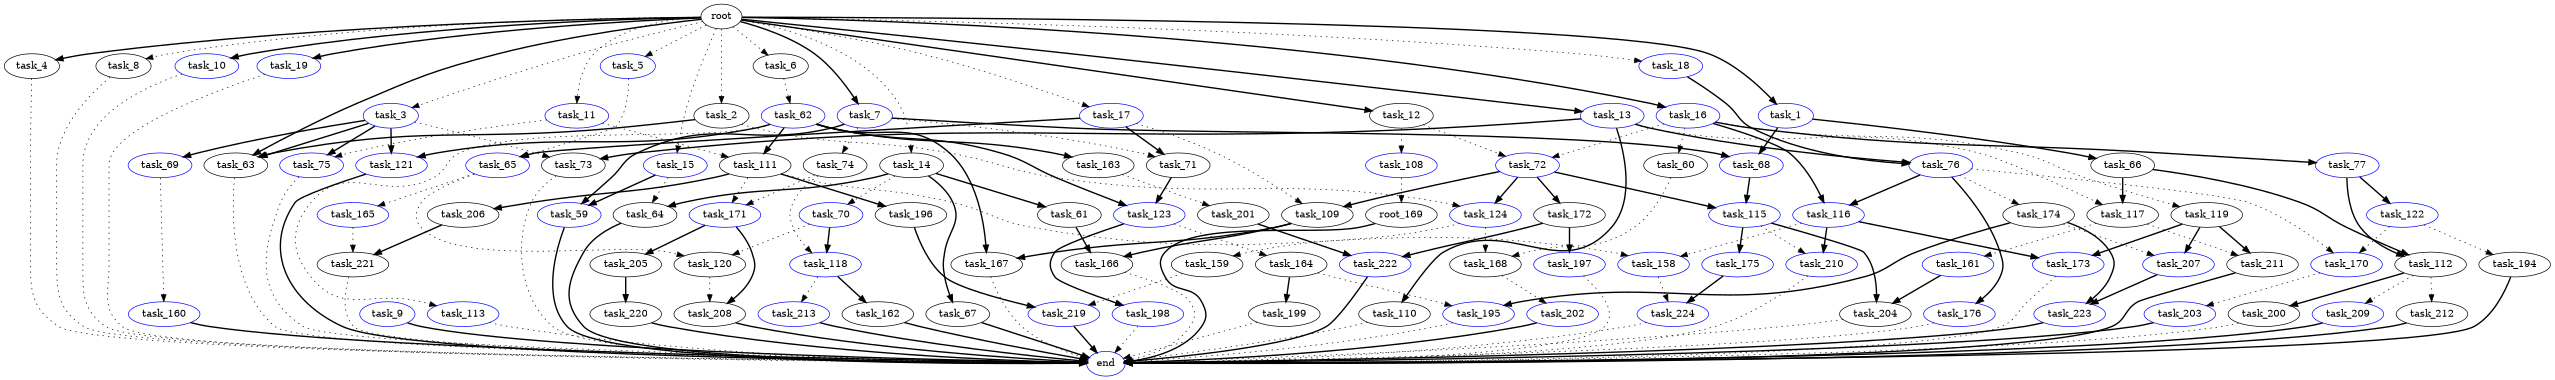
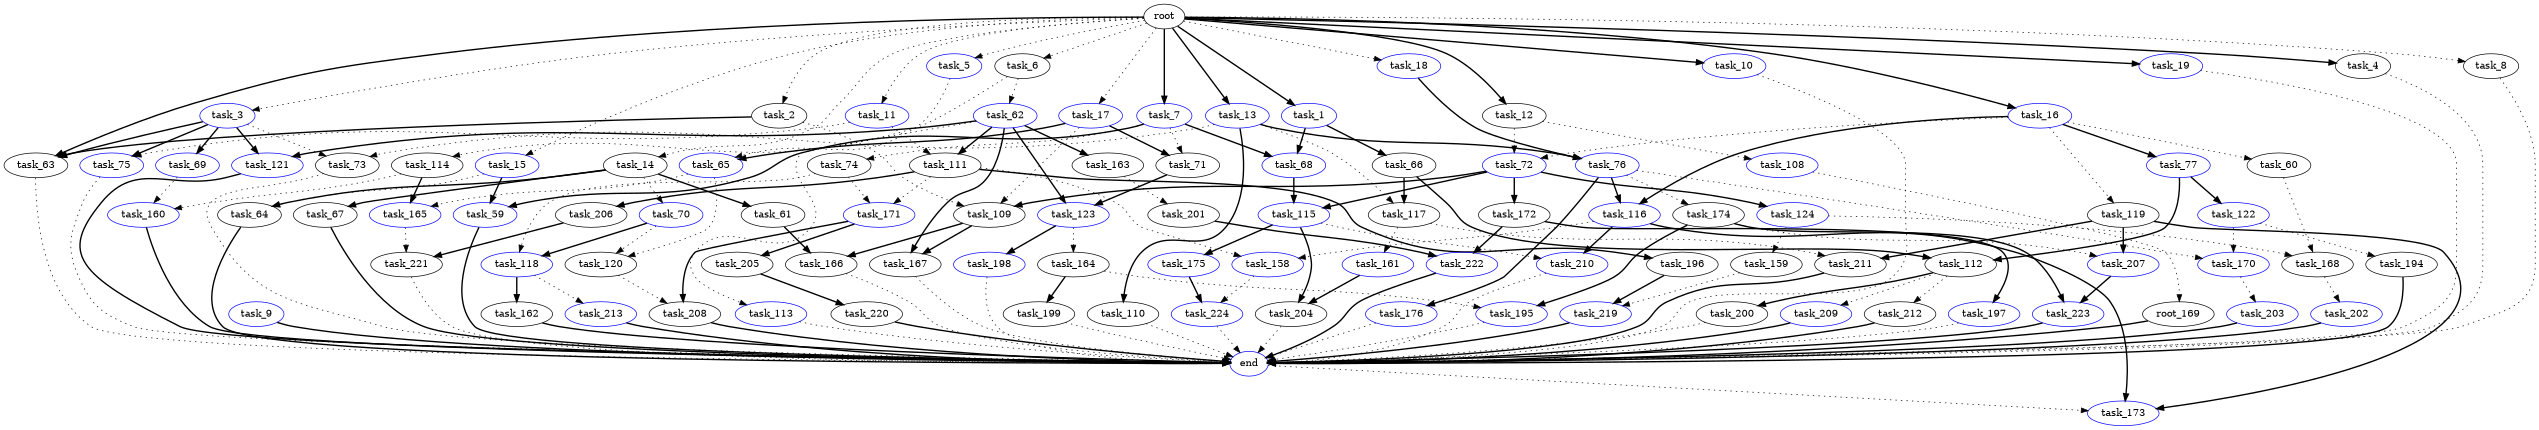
(1094, 134) -> (816, 142)
none -> (427, 165)
(1095, 182) -> (887, 161)
(1605, 357) -> (1675, 388)
